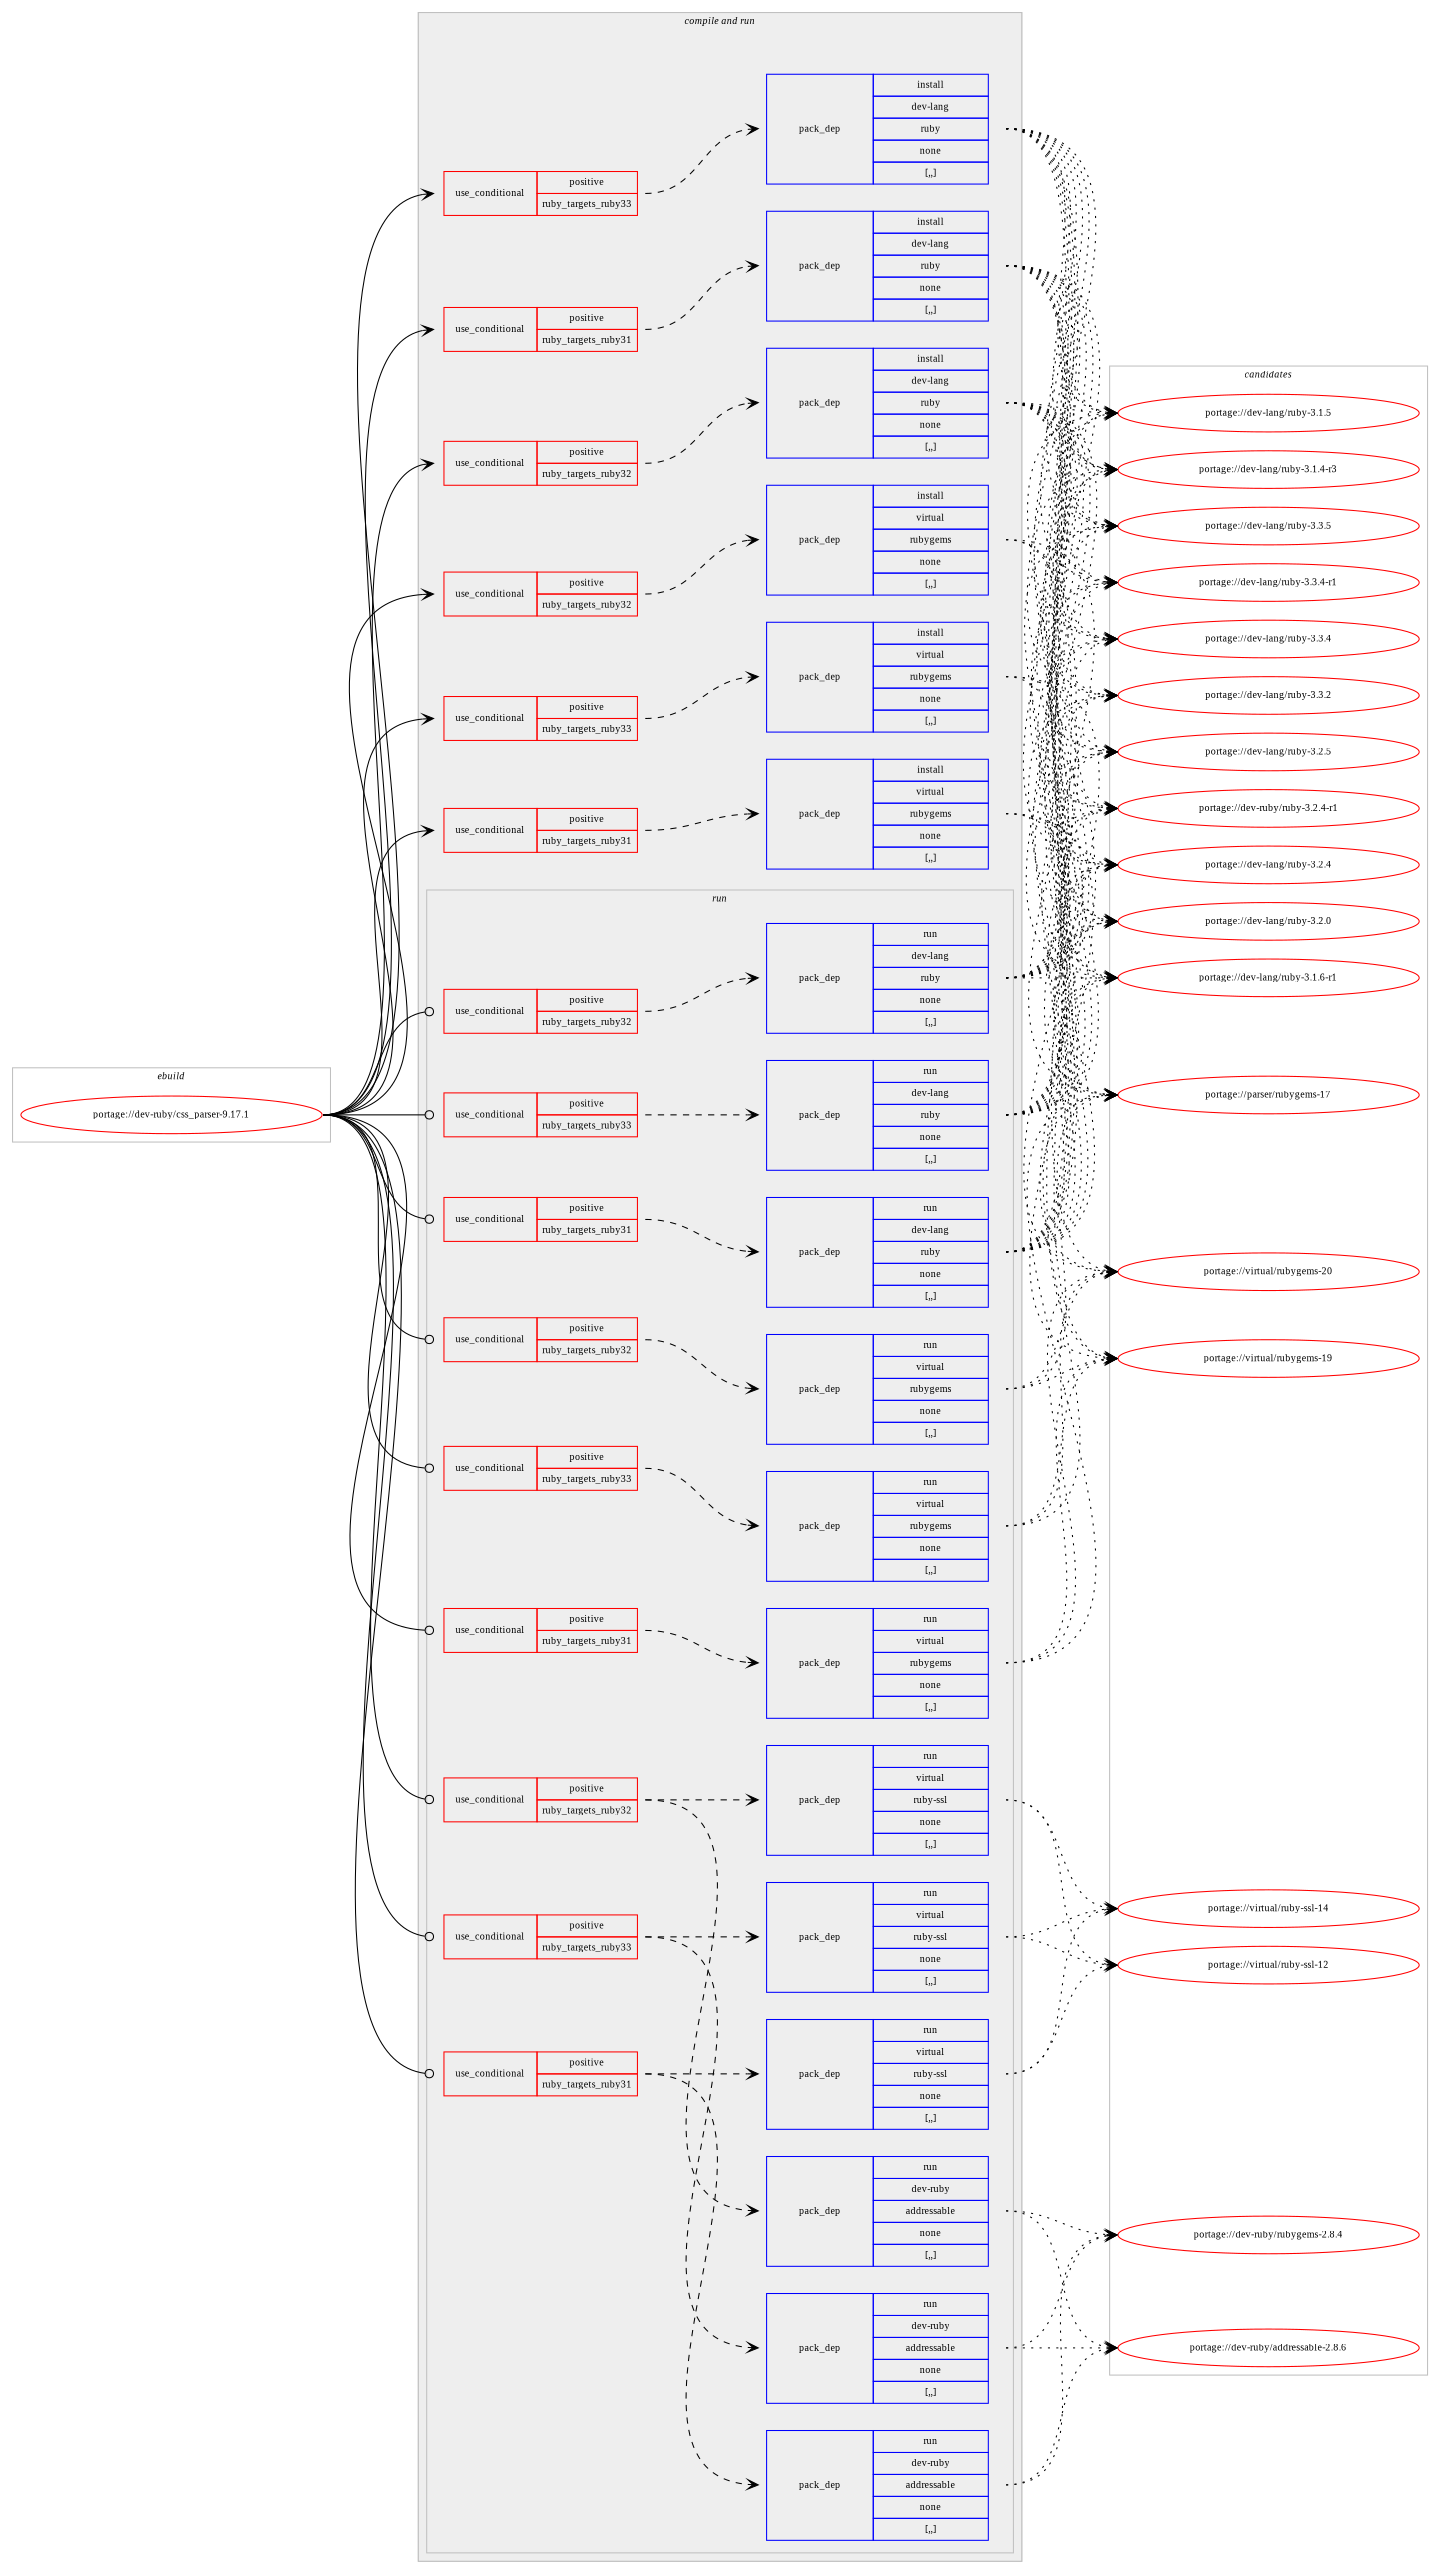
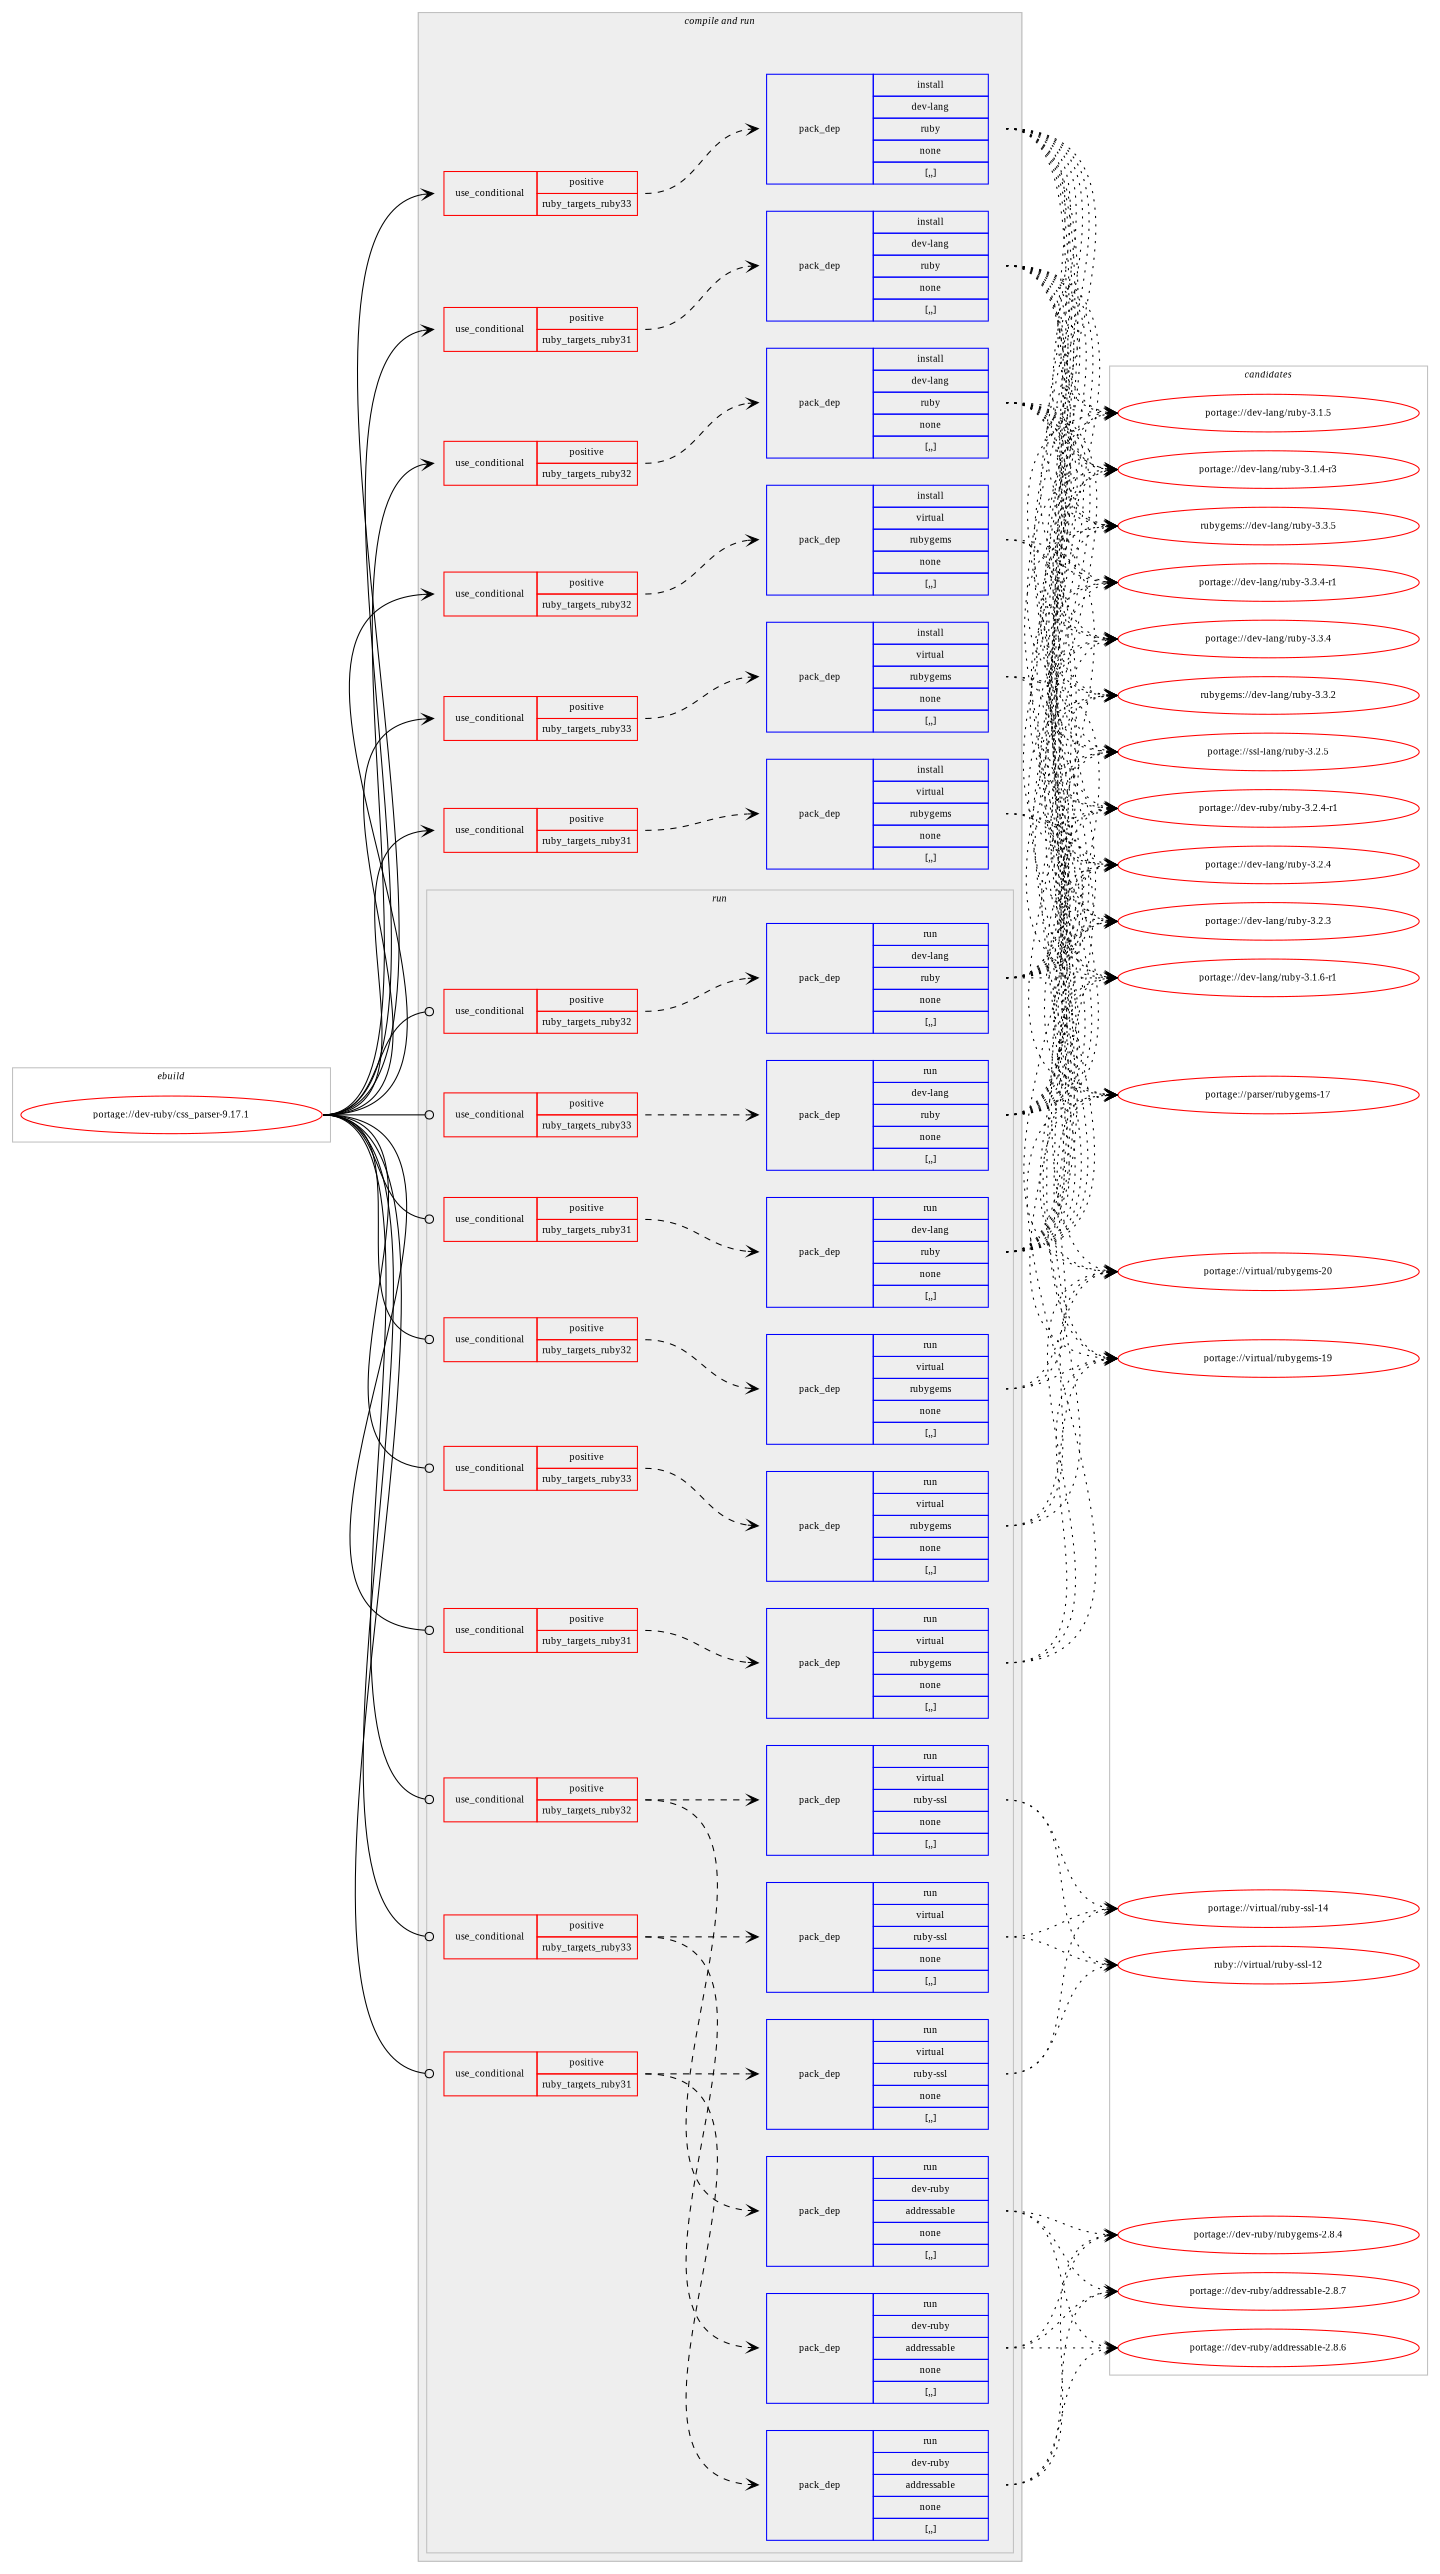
(1269, 526) -> (1269, 526)
(1269, 695) -> (1269, 695)
(1269, 752) -> (1269, 752)
(1269, 921) -> (1269, 921)
(1269, 1965) -> (1269, 1965)
none -> (1269, 2291)
